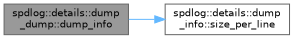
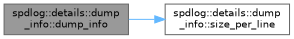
(66, 19) -> (66, 19)
